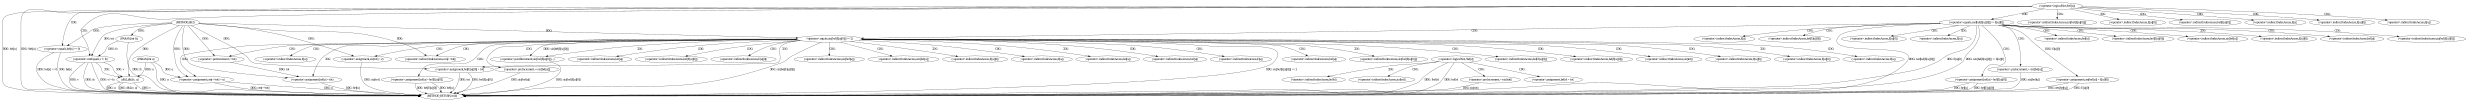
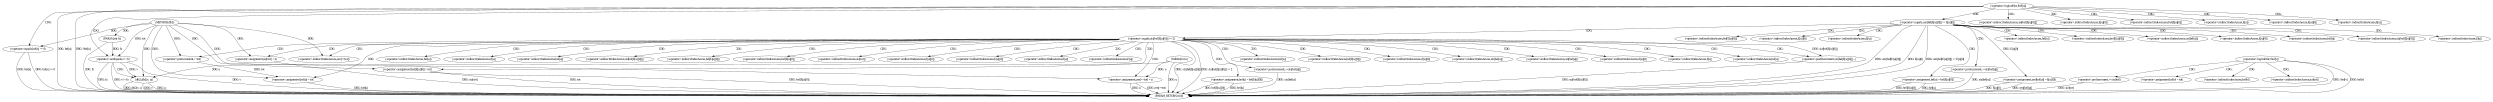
(498, 30) -> none
(442, 96) -> (1169, 96)
